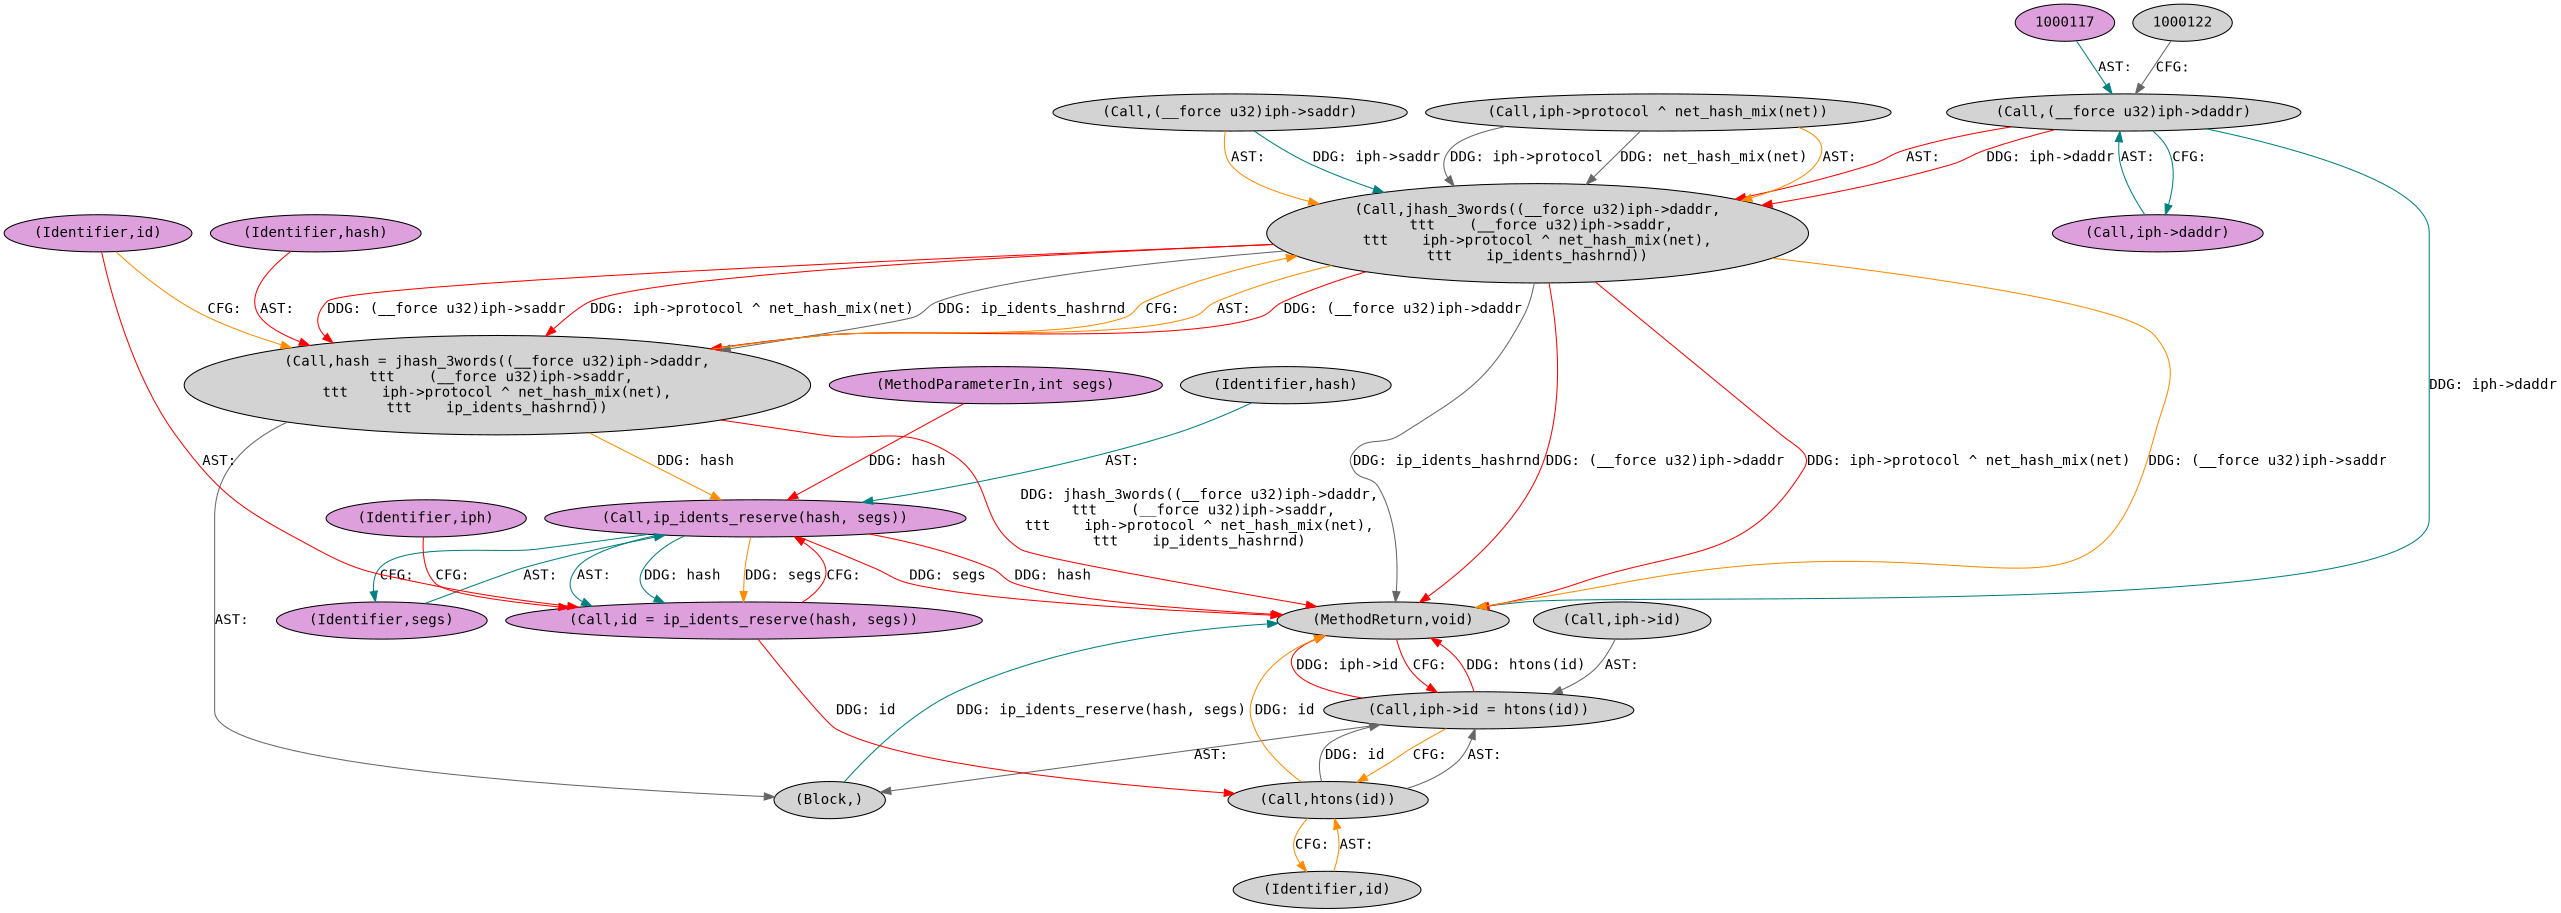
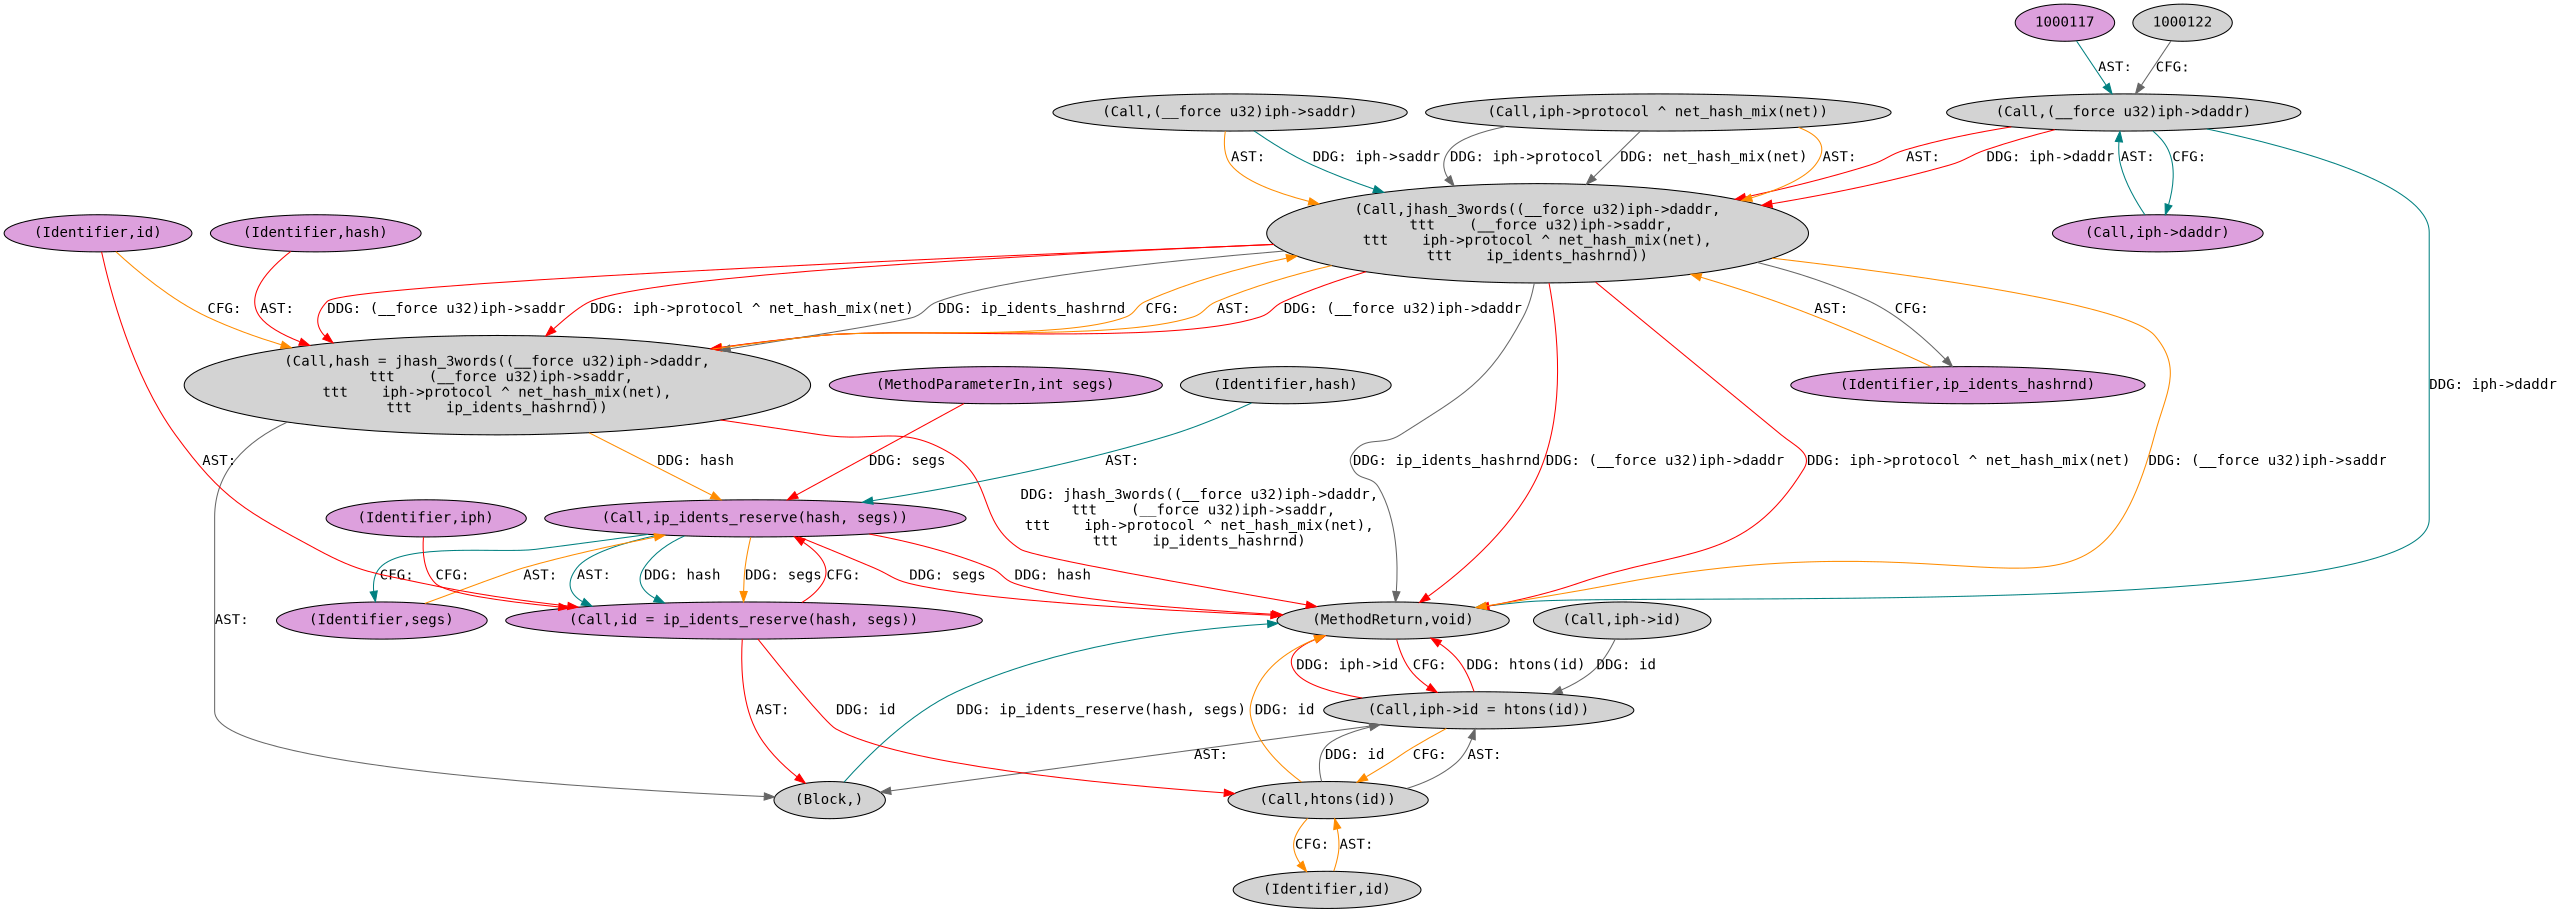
none -> (1968, 385)
(908, 461) -> (908, 461)
(538, 564) -> (538, 564)
(1626, 665) -> (1626, 665)
none -> (750, 716)
